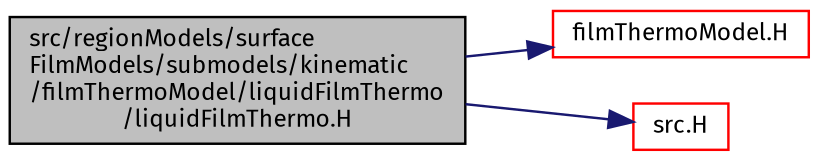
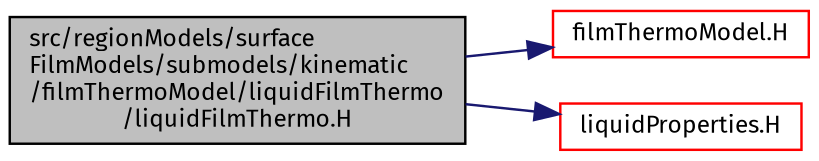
(681, 127) -> (681, 127)
